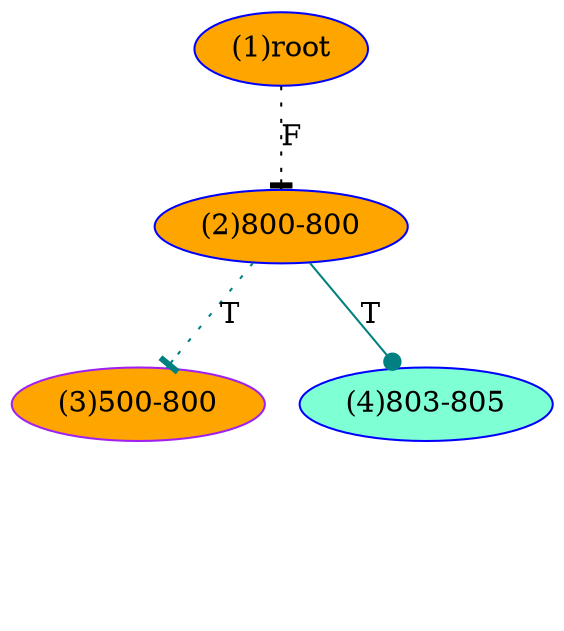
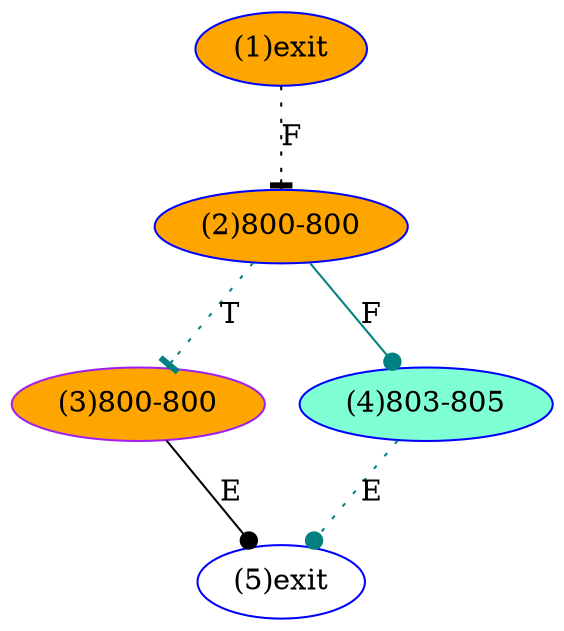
(281, 49) -> (281, 49)
(371, 315) -> (371, 315)
(138, 404) -> (138, 404)
none -> (281, 582)
